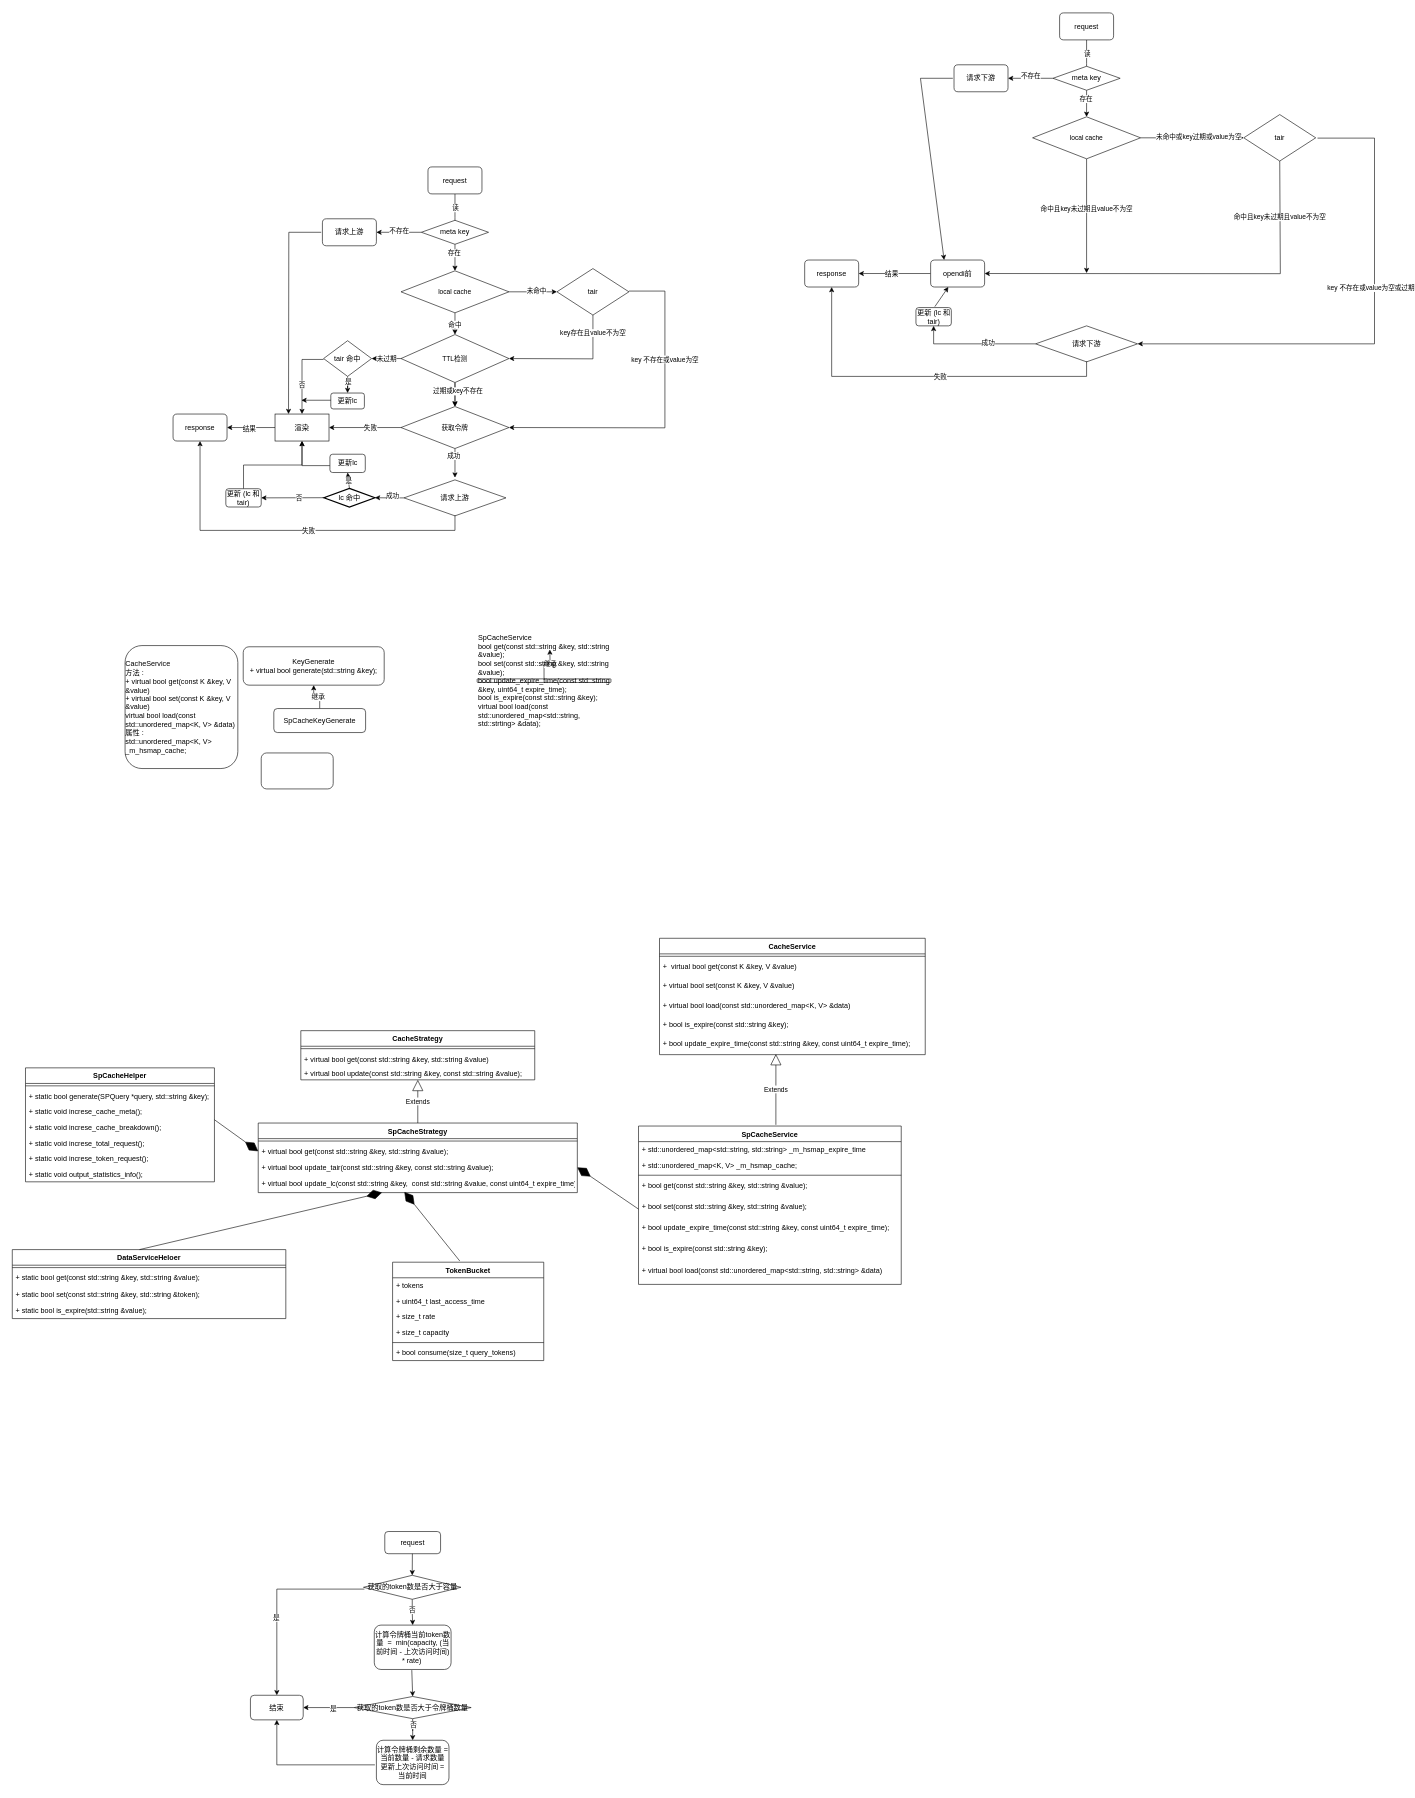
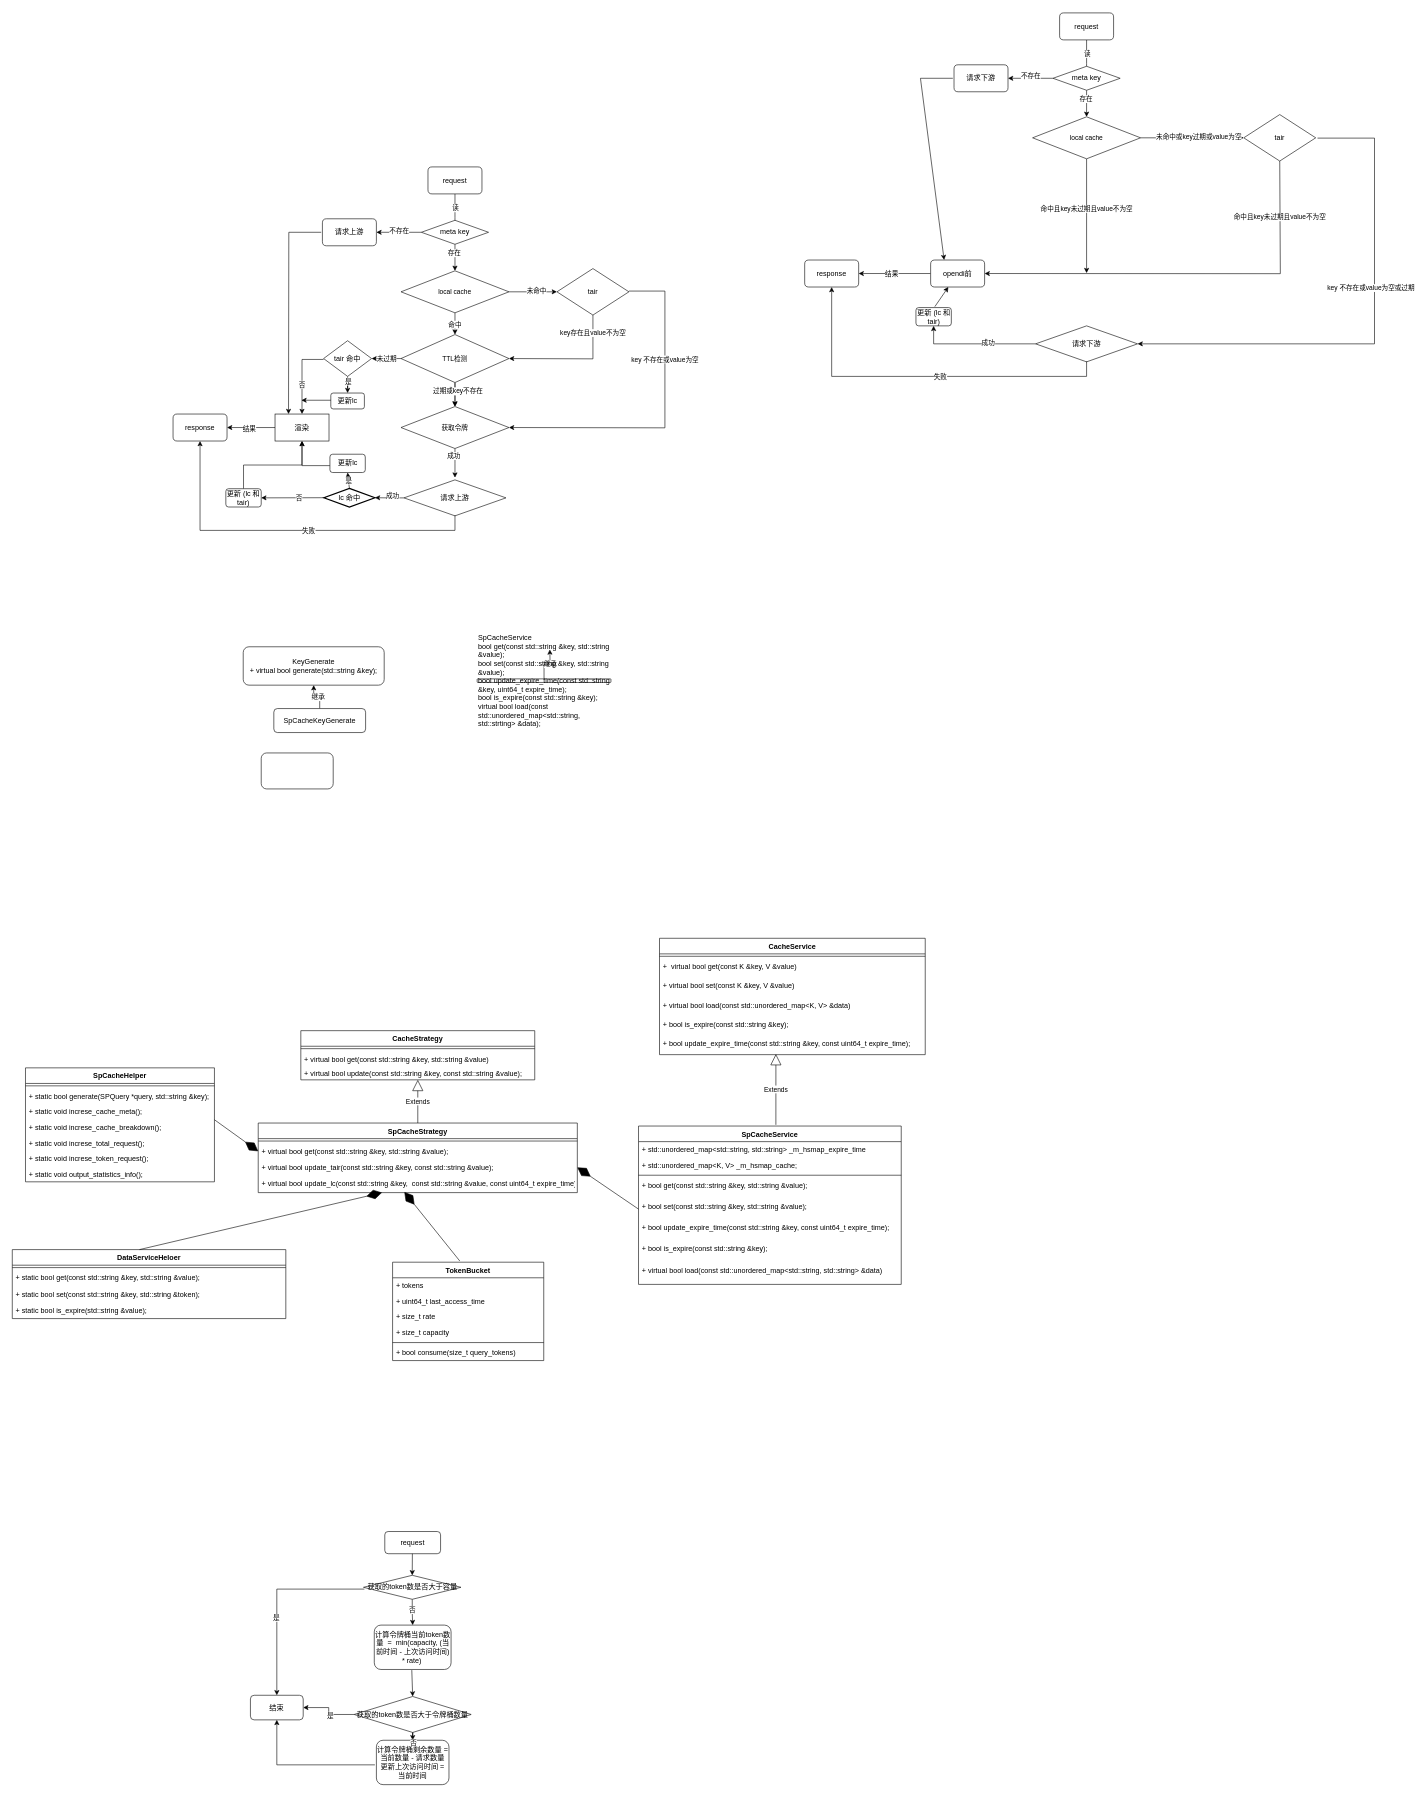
(367, 427) -> none
(182, 707) -> none
(413, 1708) -> (413, 1715)
